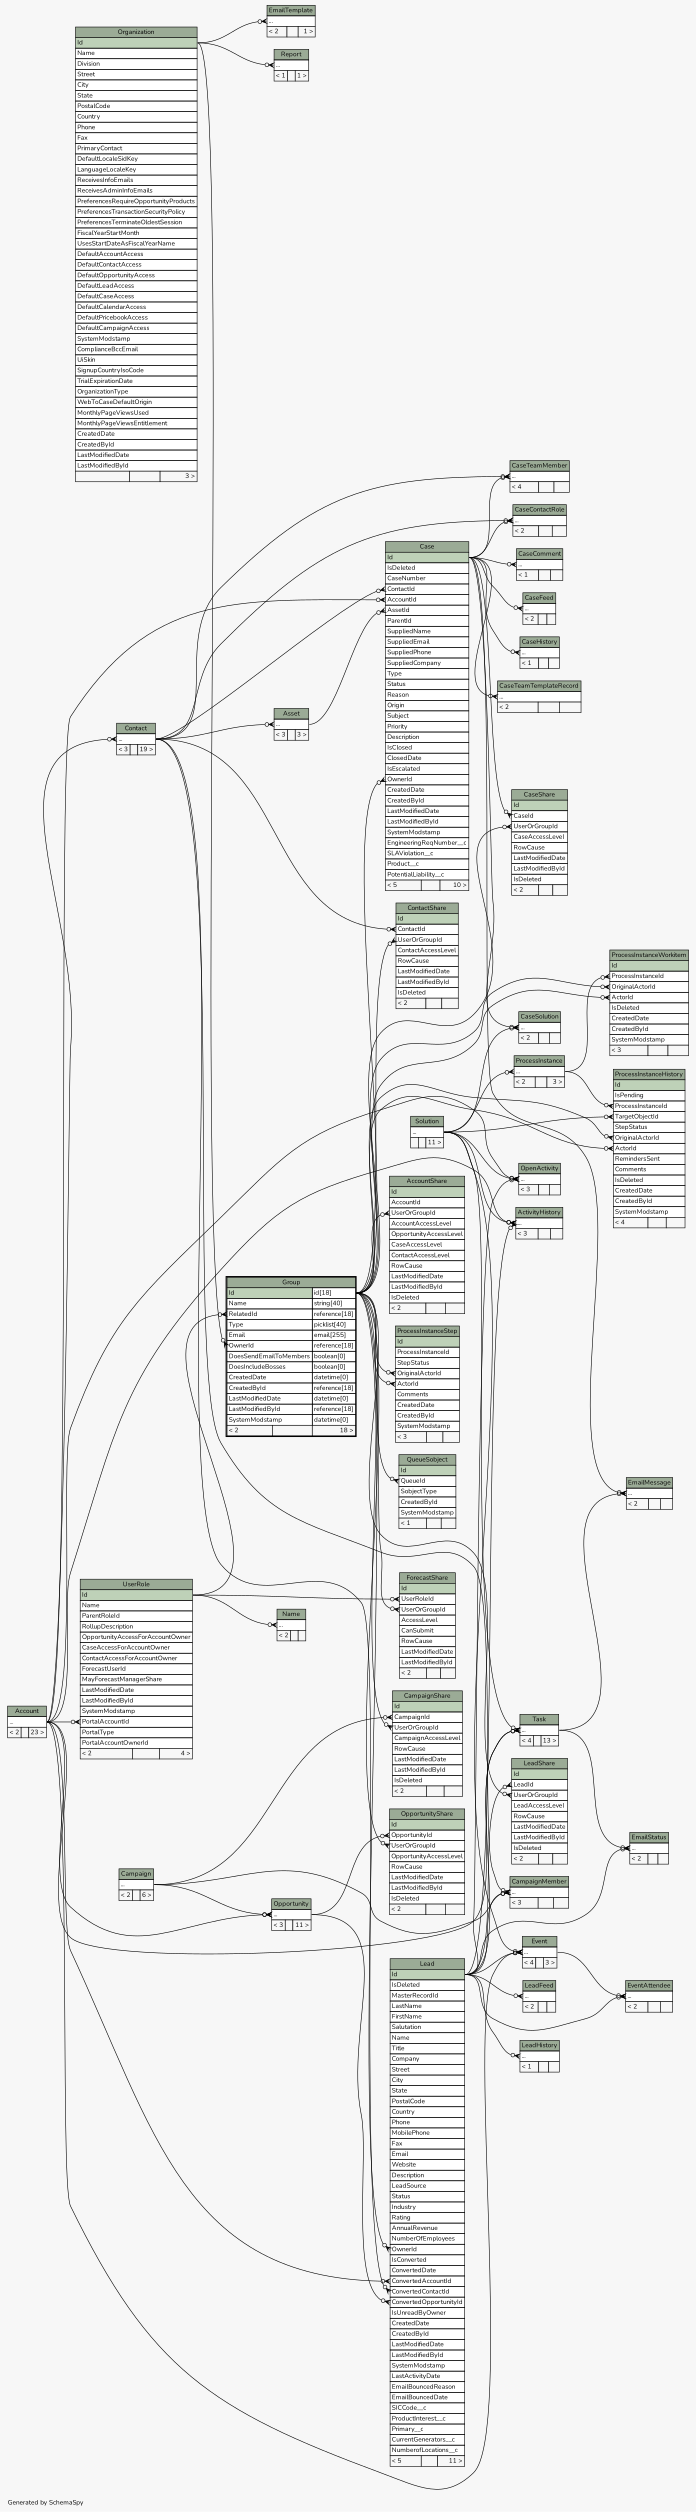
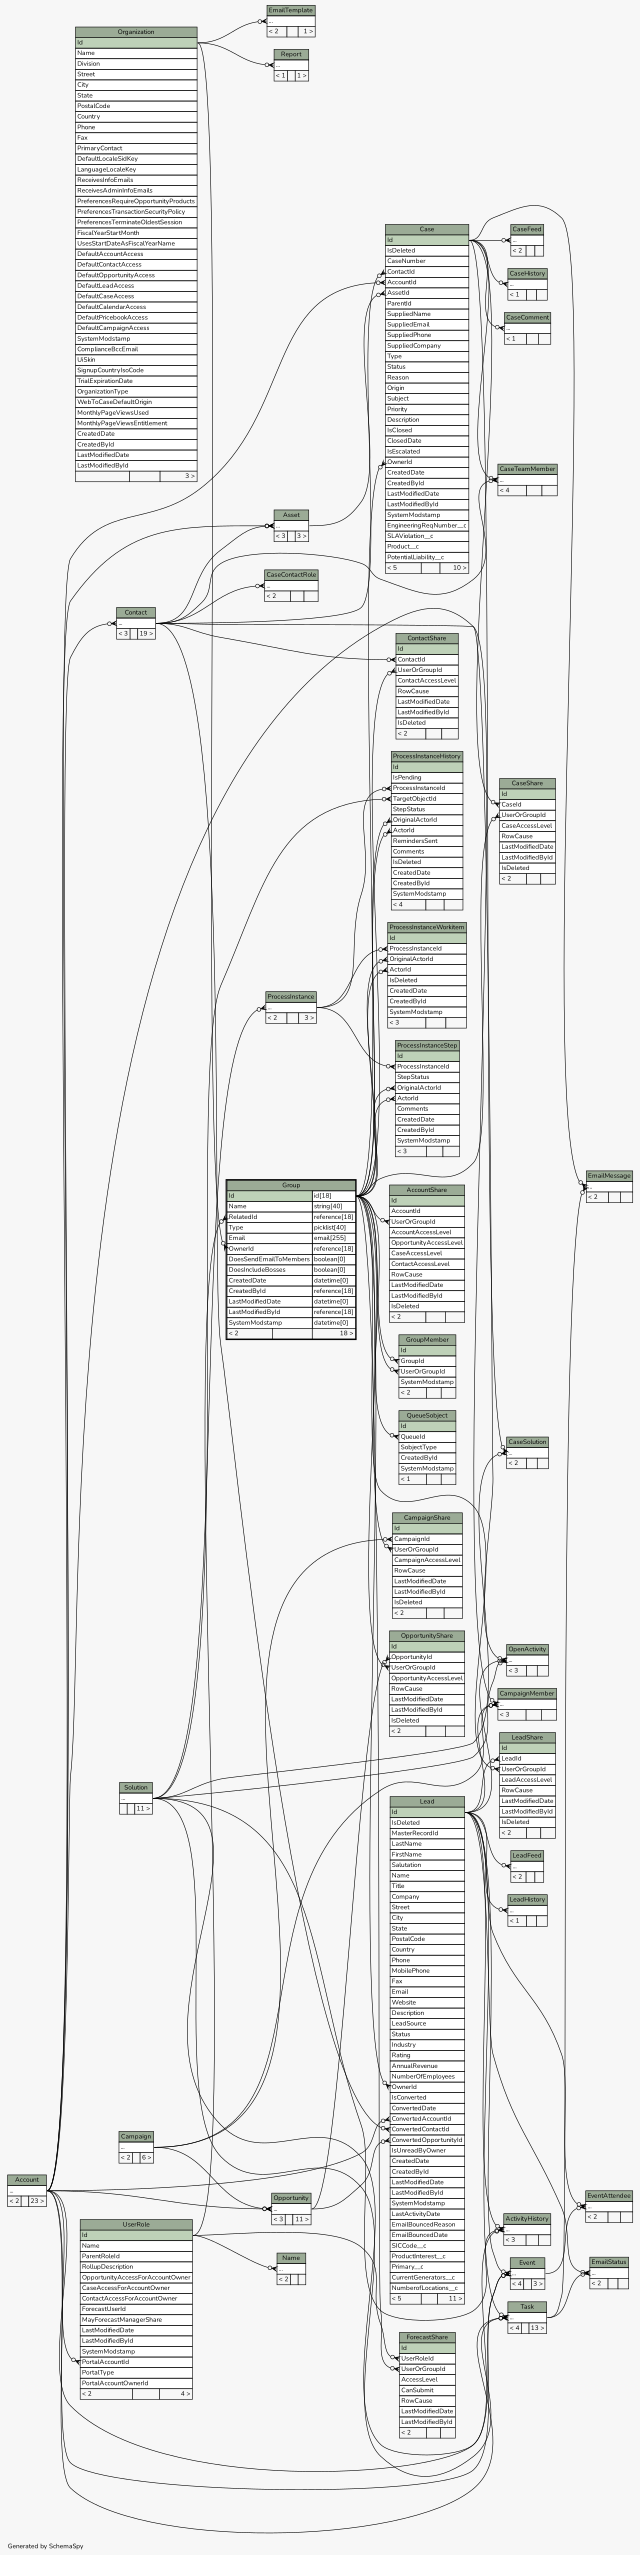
(492, 536) -> none
(539, 697) -> none
none -> (354, 1034)
none -> (65, 1286)
none -> (427, 1367)
